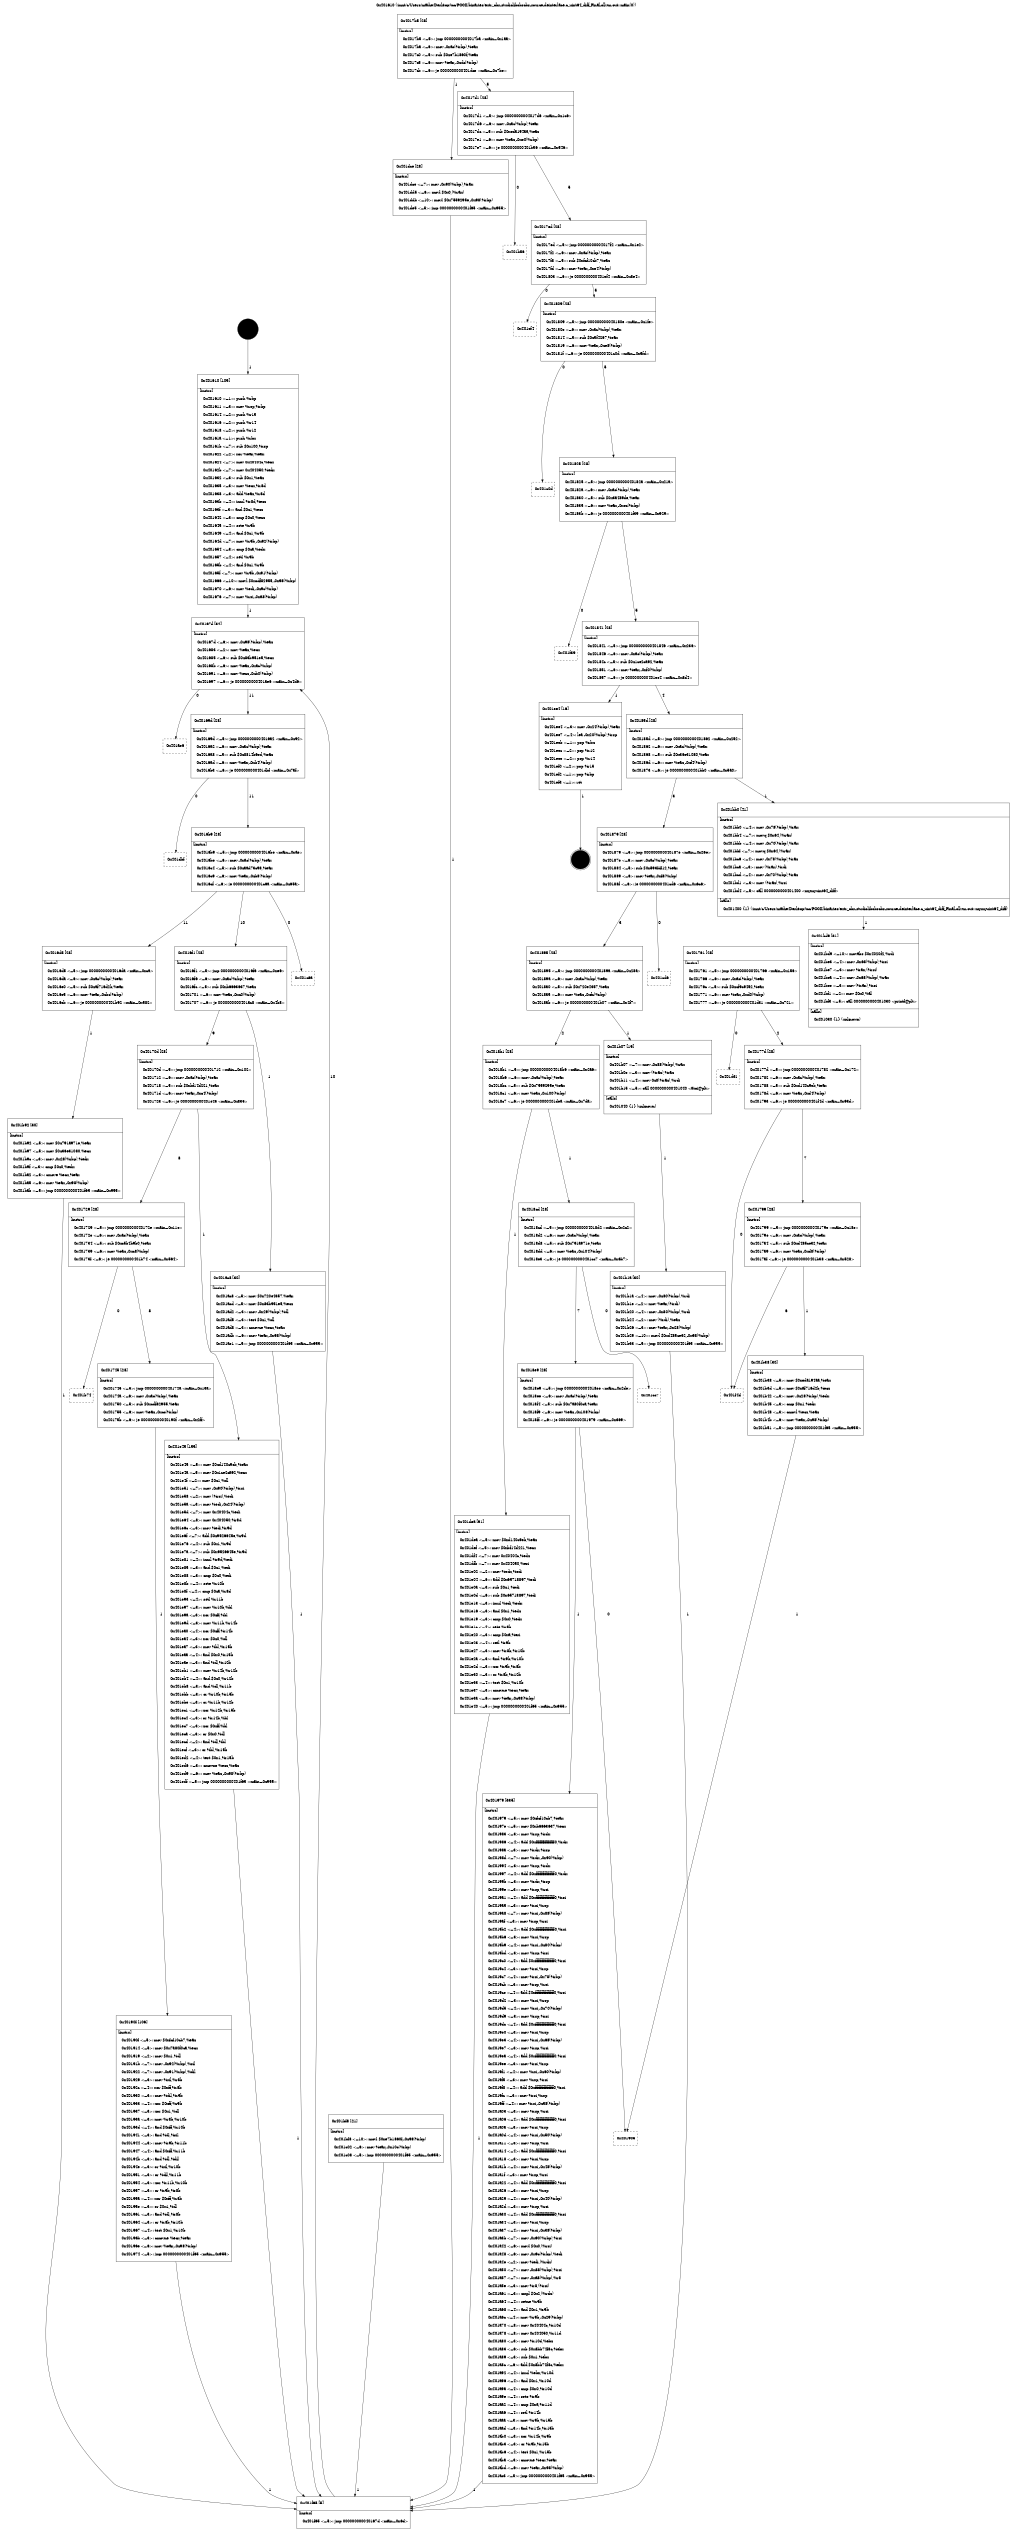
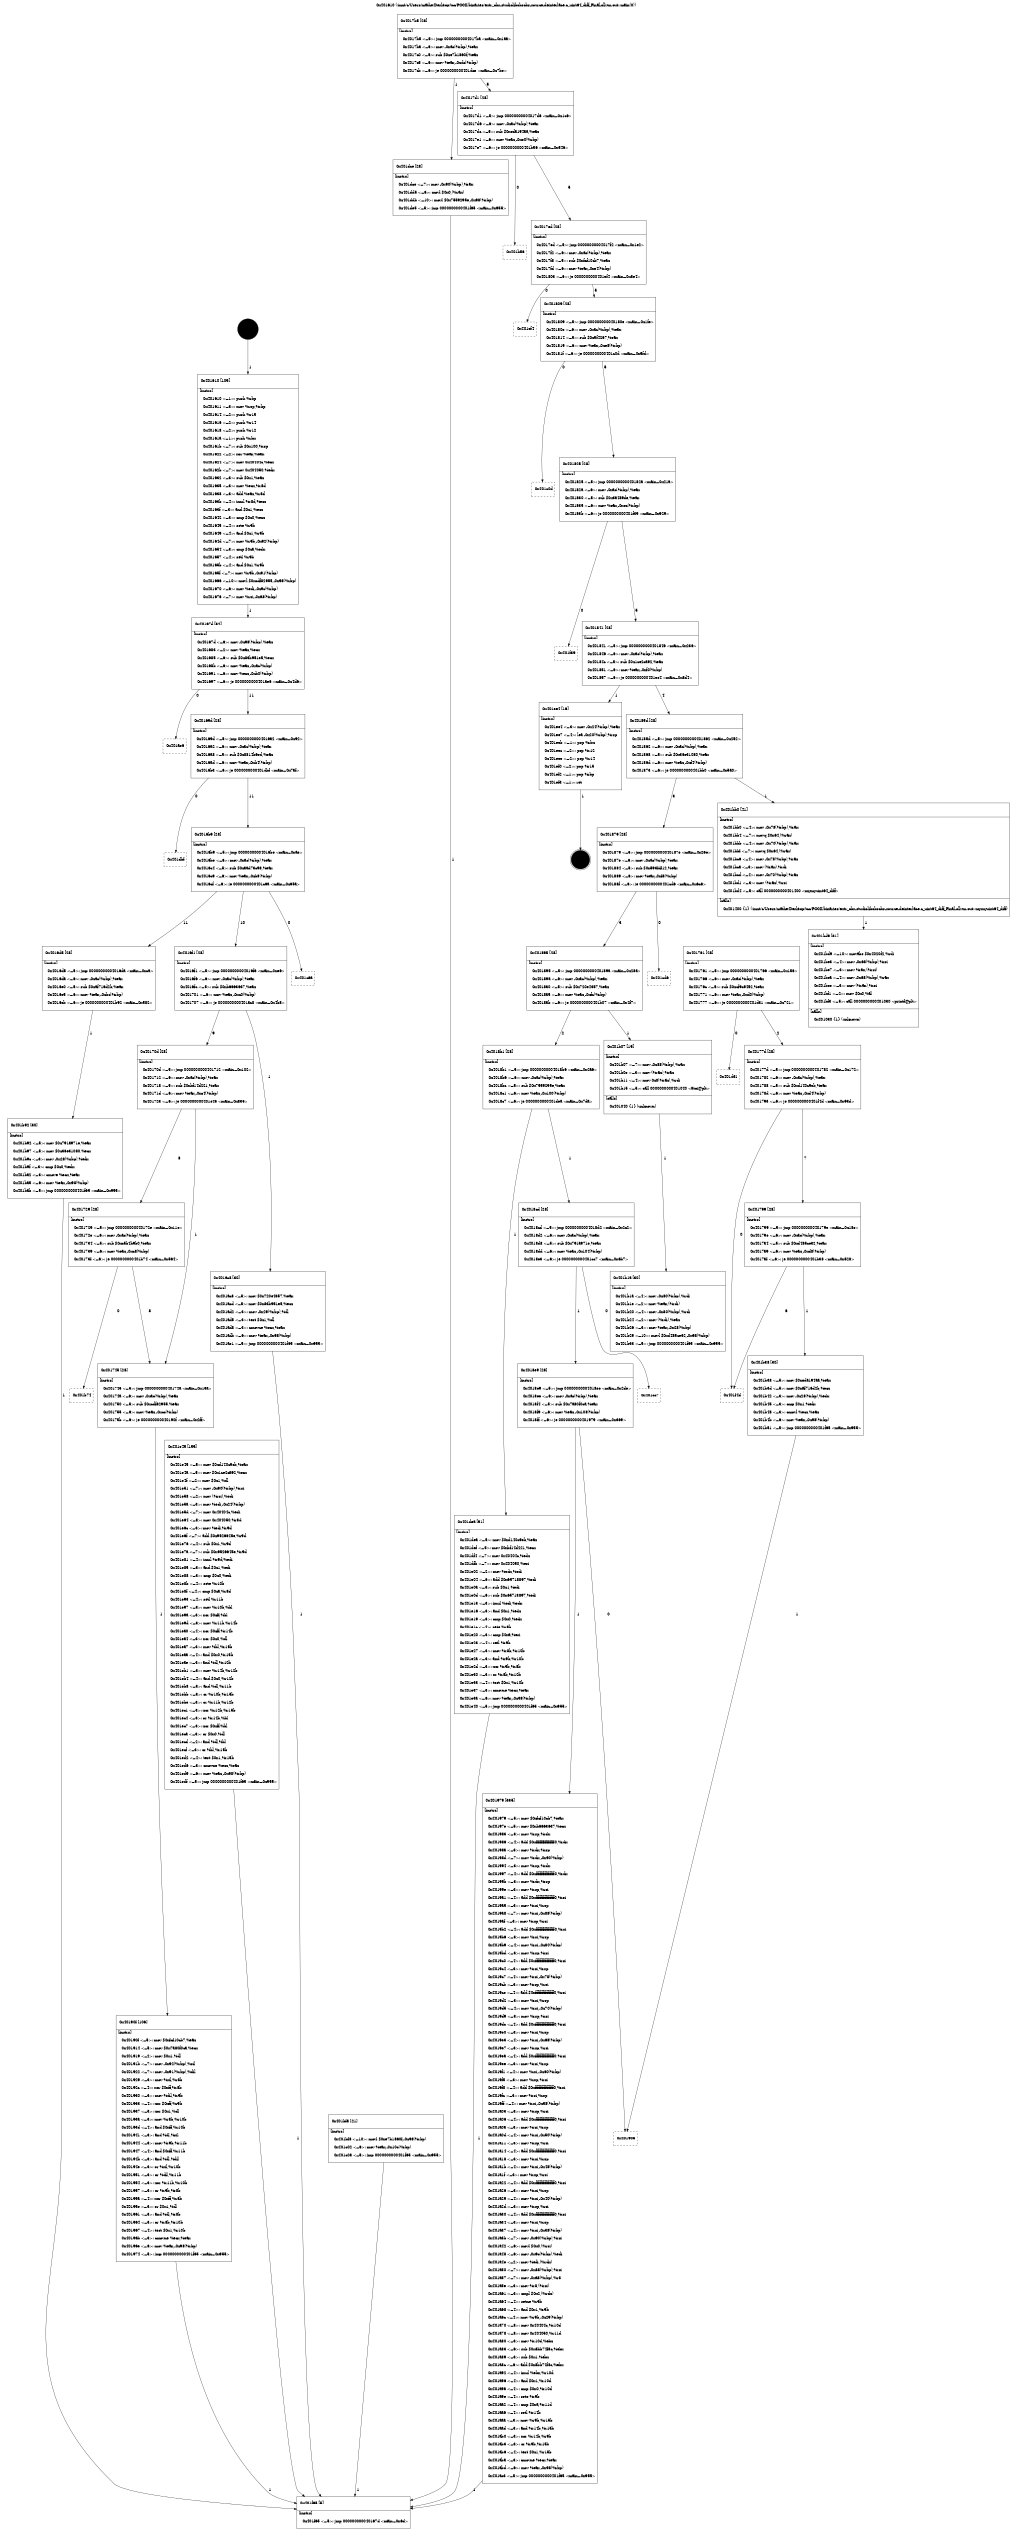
(202, 1277) -> (190, 1236)
(578, 1311) -> (578, 1311)
(322, 1591) -> none
(687, 2035) -> none
